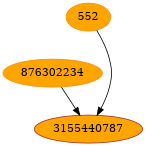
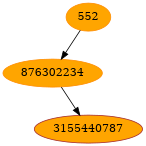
(111, 69) -> (73, 41)
